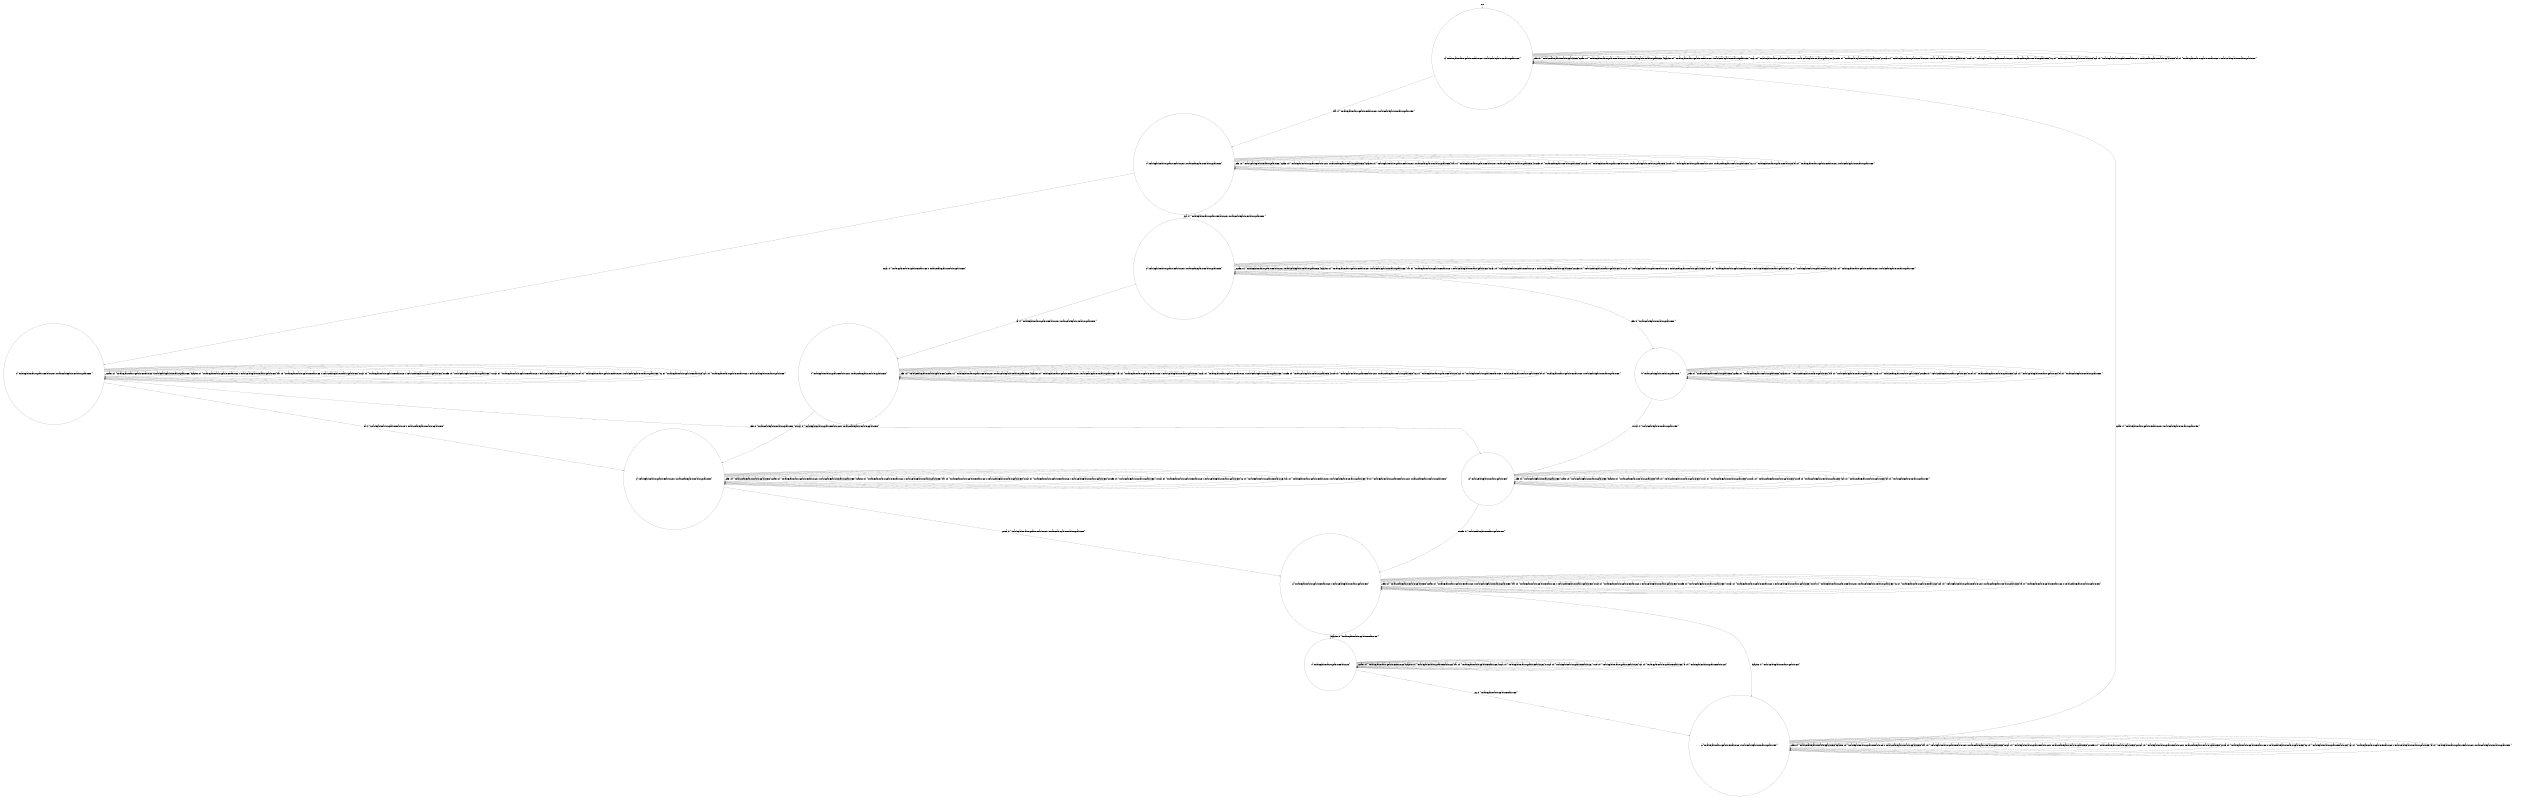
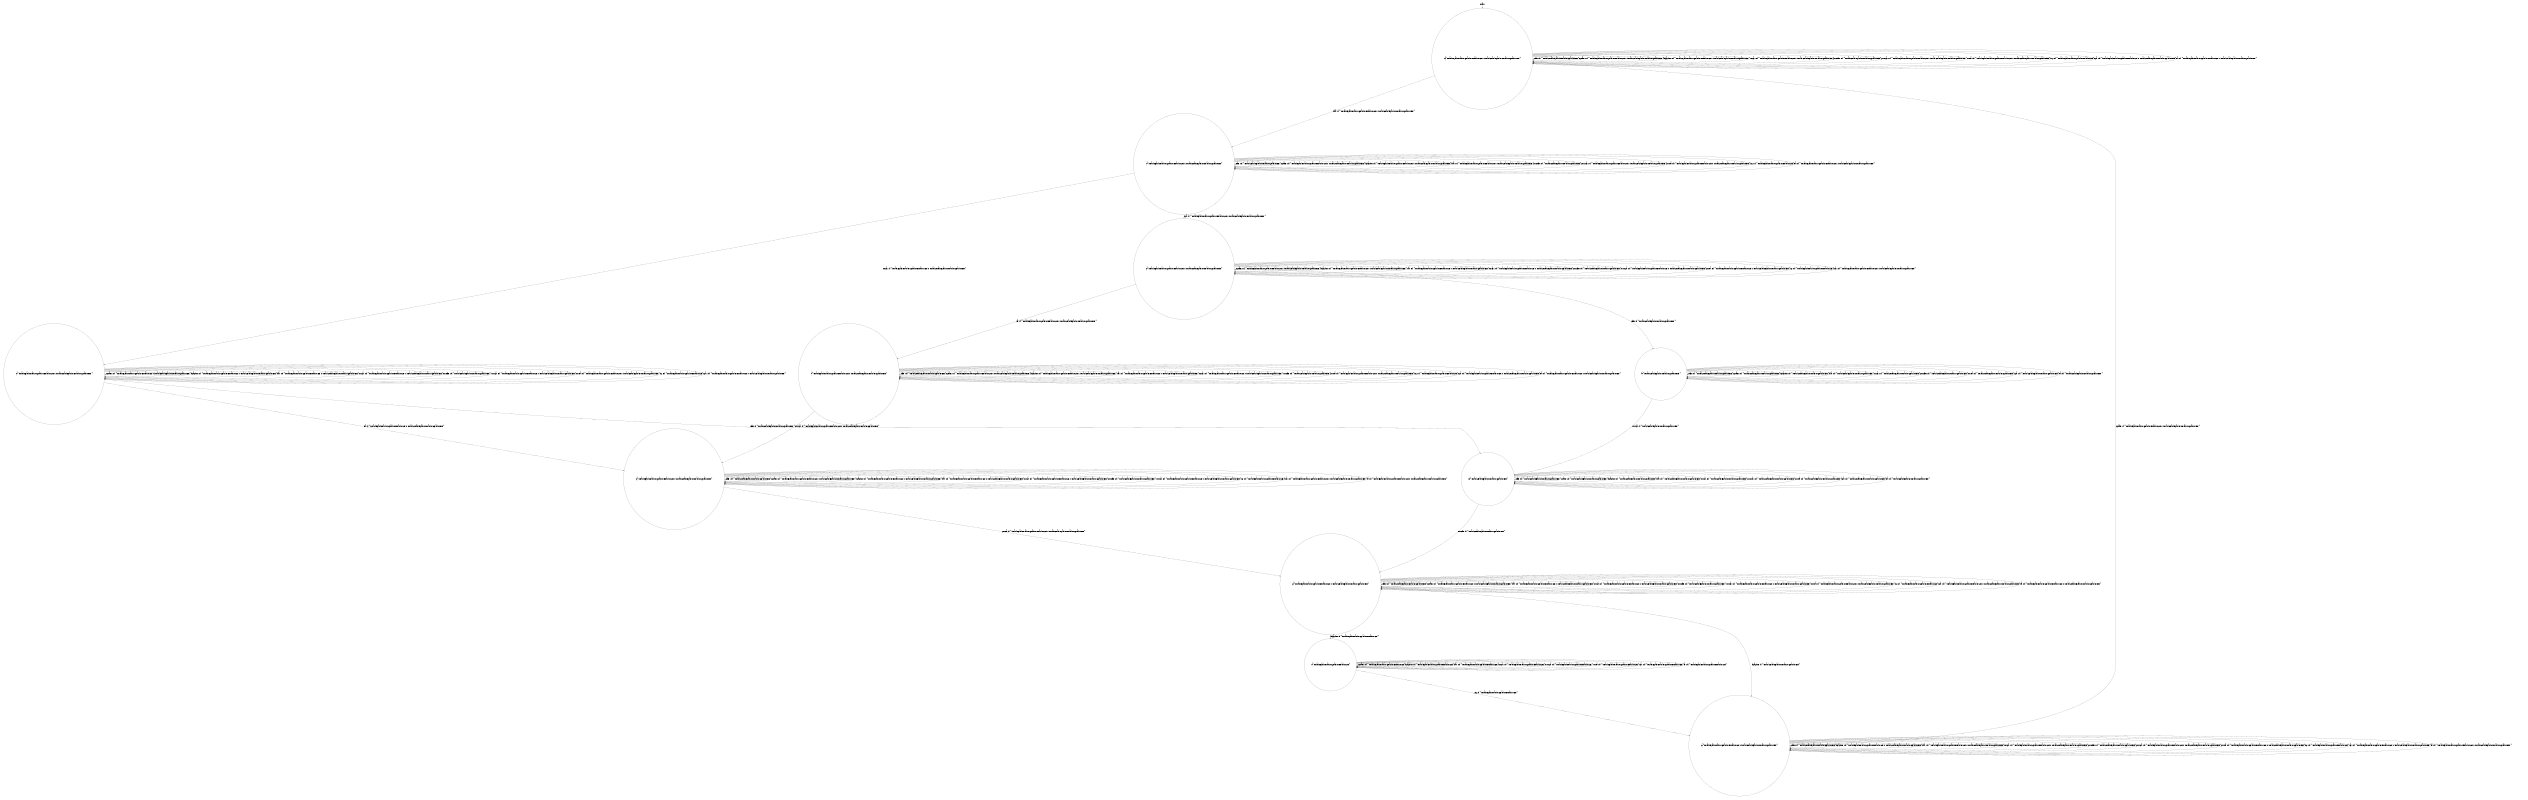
(1482, 5) -> (1482, 5)
